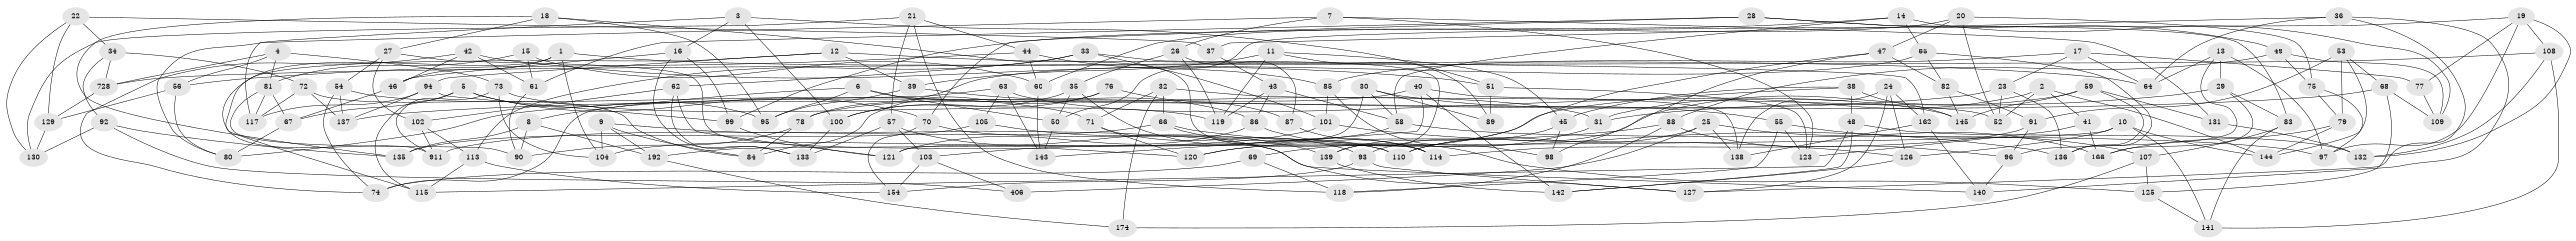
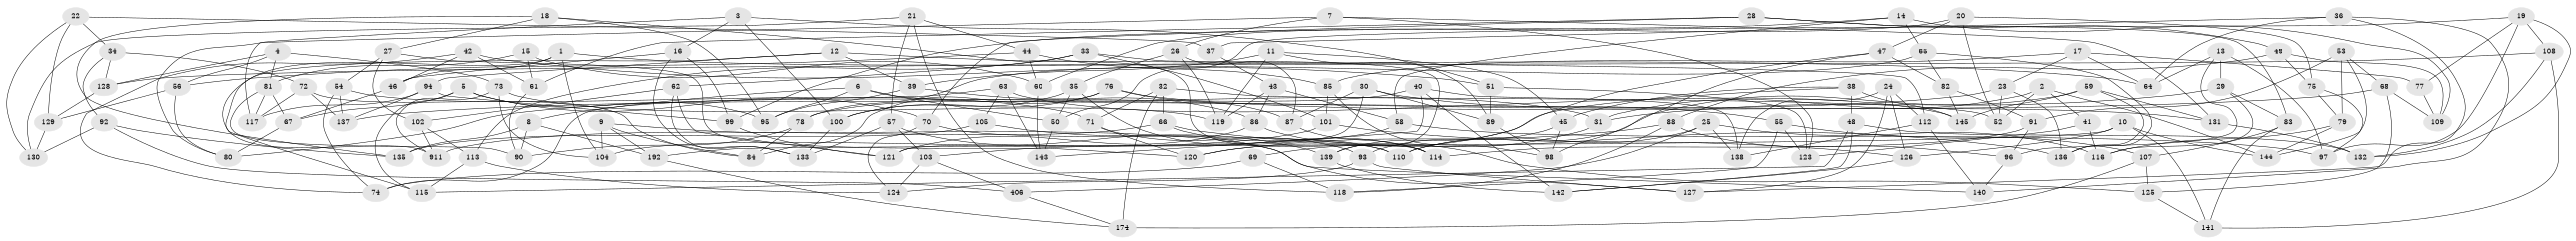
(104, 87) -> (104, 87)
(1379, 102) -> (1327, 105)
none -> (1661, 109)
(1925, 122) -> (1925, 122)
none -> (1520, 140)
(2098, 158) -> (2098, 158)
(894, 193) -> (894, 193)
none -> (1070, 211)
